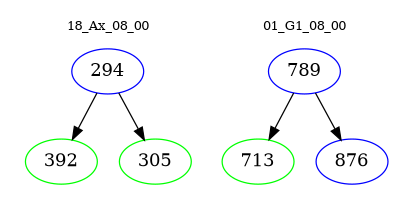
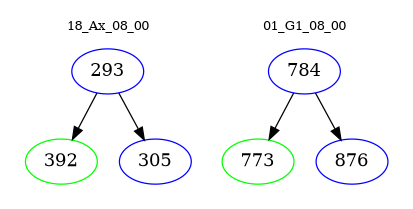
(108, 71) -> (108, 71)
(304, 71) -> (304, 71)
(155, 162) -> (155, 162)
(258, 162) -> (258, 162)
